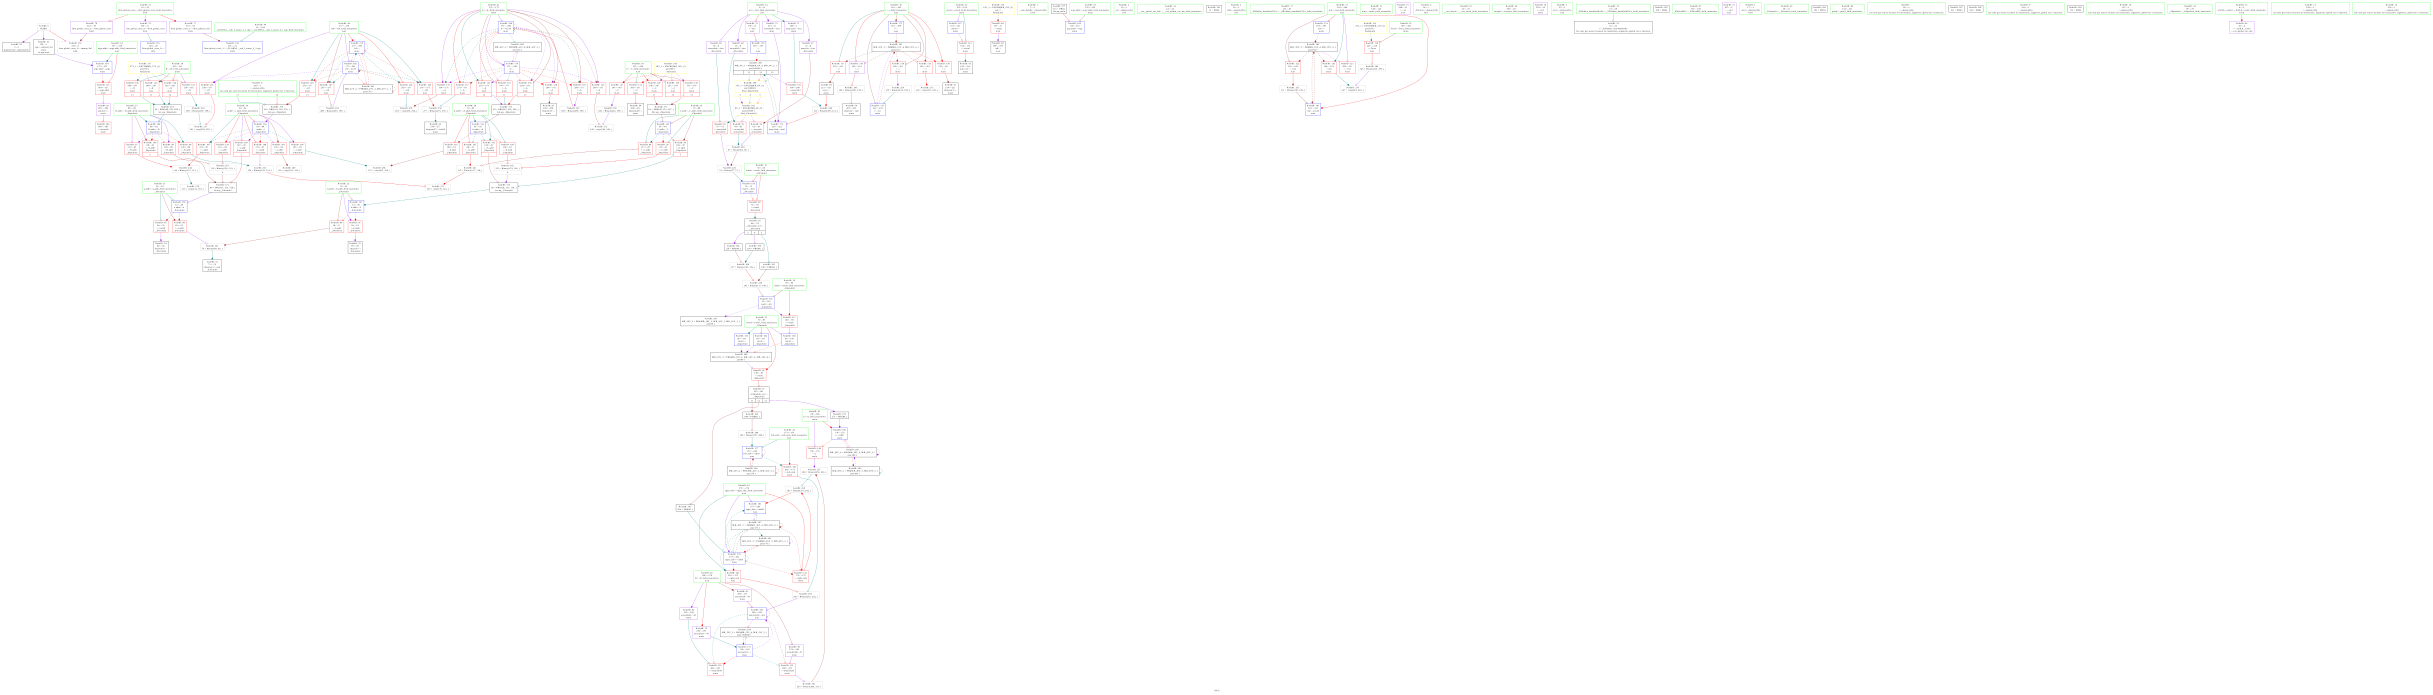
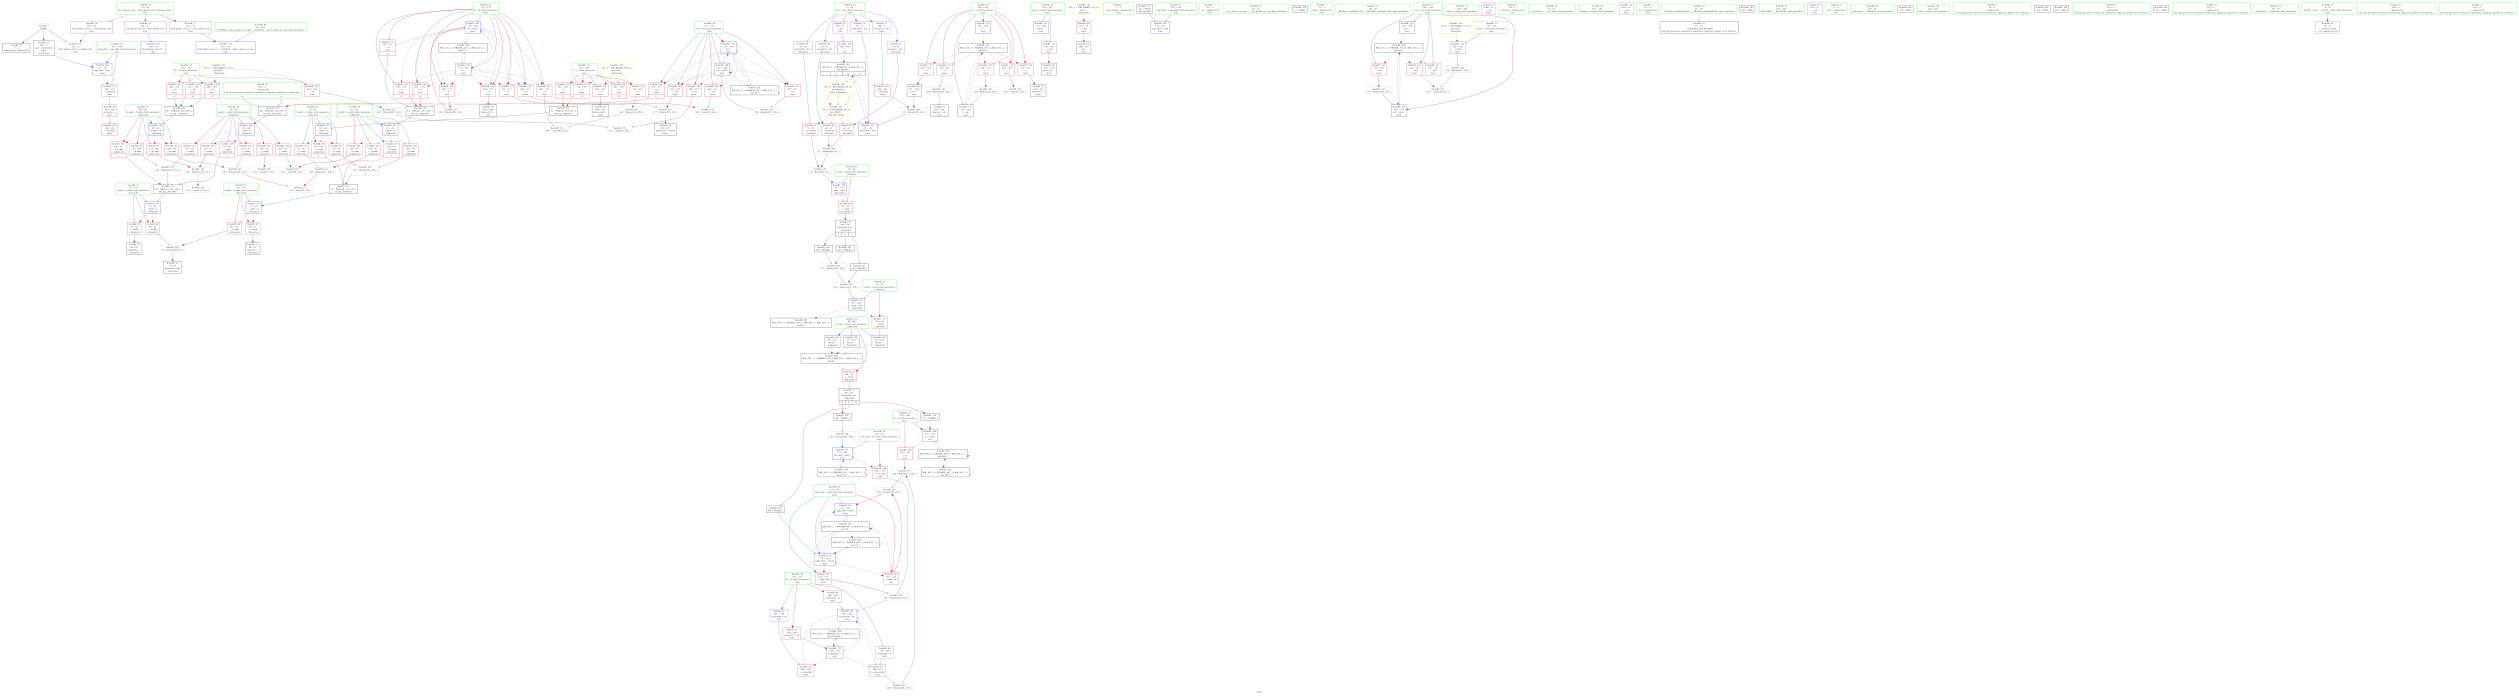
(965, 56) -> (1049, 57)
(509, 77) -> (456, 98)
